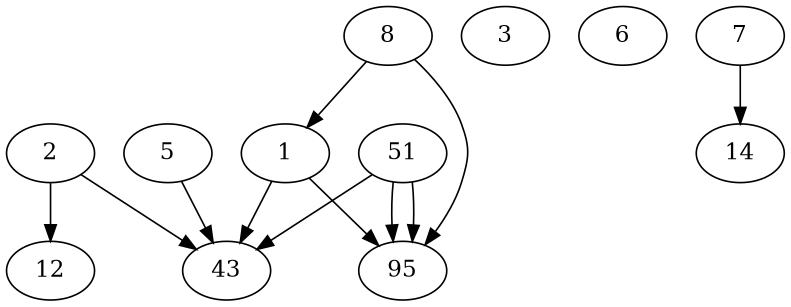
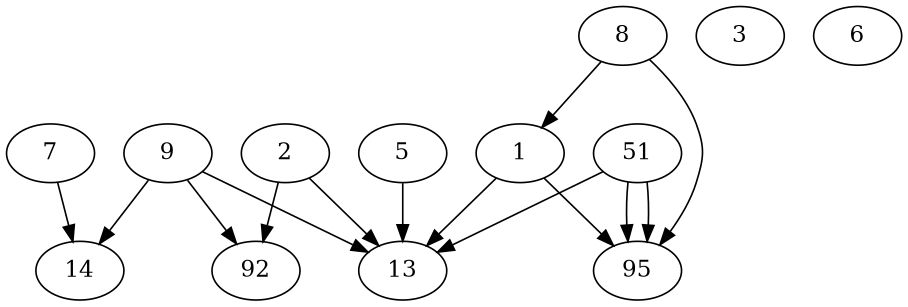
none -> (168, 153)
(51, 271) -> (256, 271)
(227, 271) -> (403, 271)
